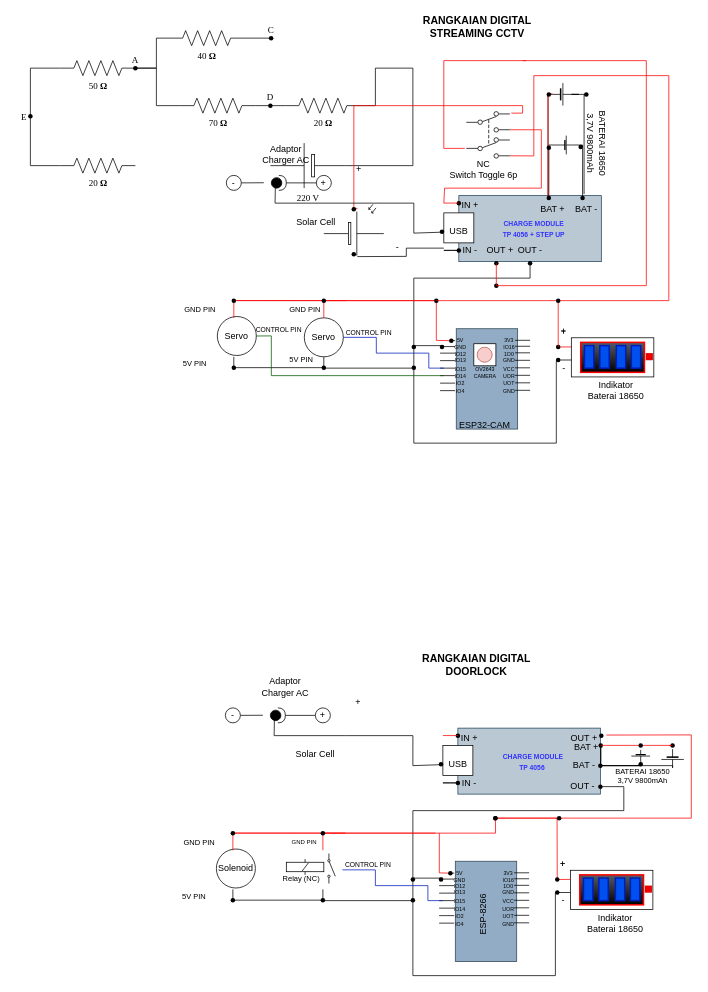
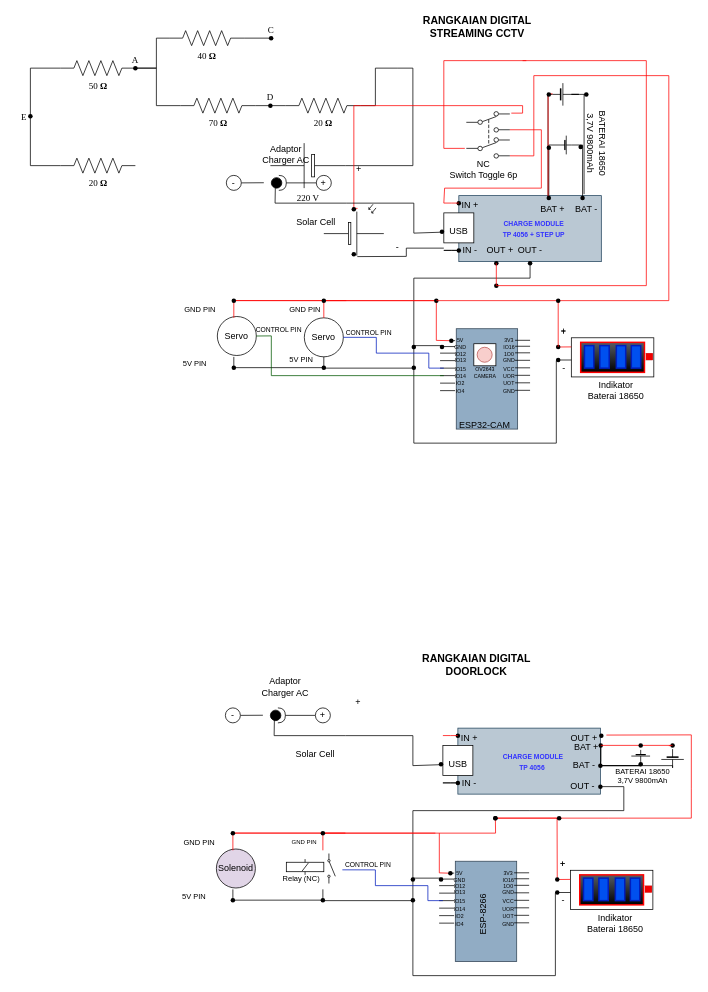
(236, 868) -> (236, 868)
